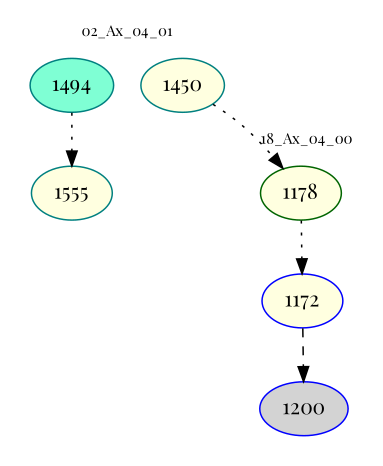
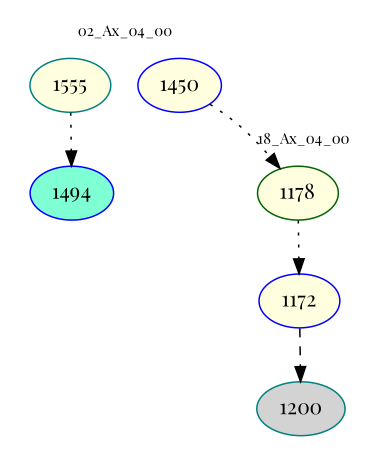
(127, 32) -> (126, 32)
(72, 85) -> (72, 193)
(183, 85) -> (180, 85)
(72, 132) -> (71, 132)
(304, 409) -> (301, 409)
